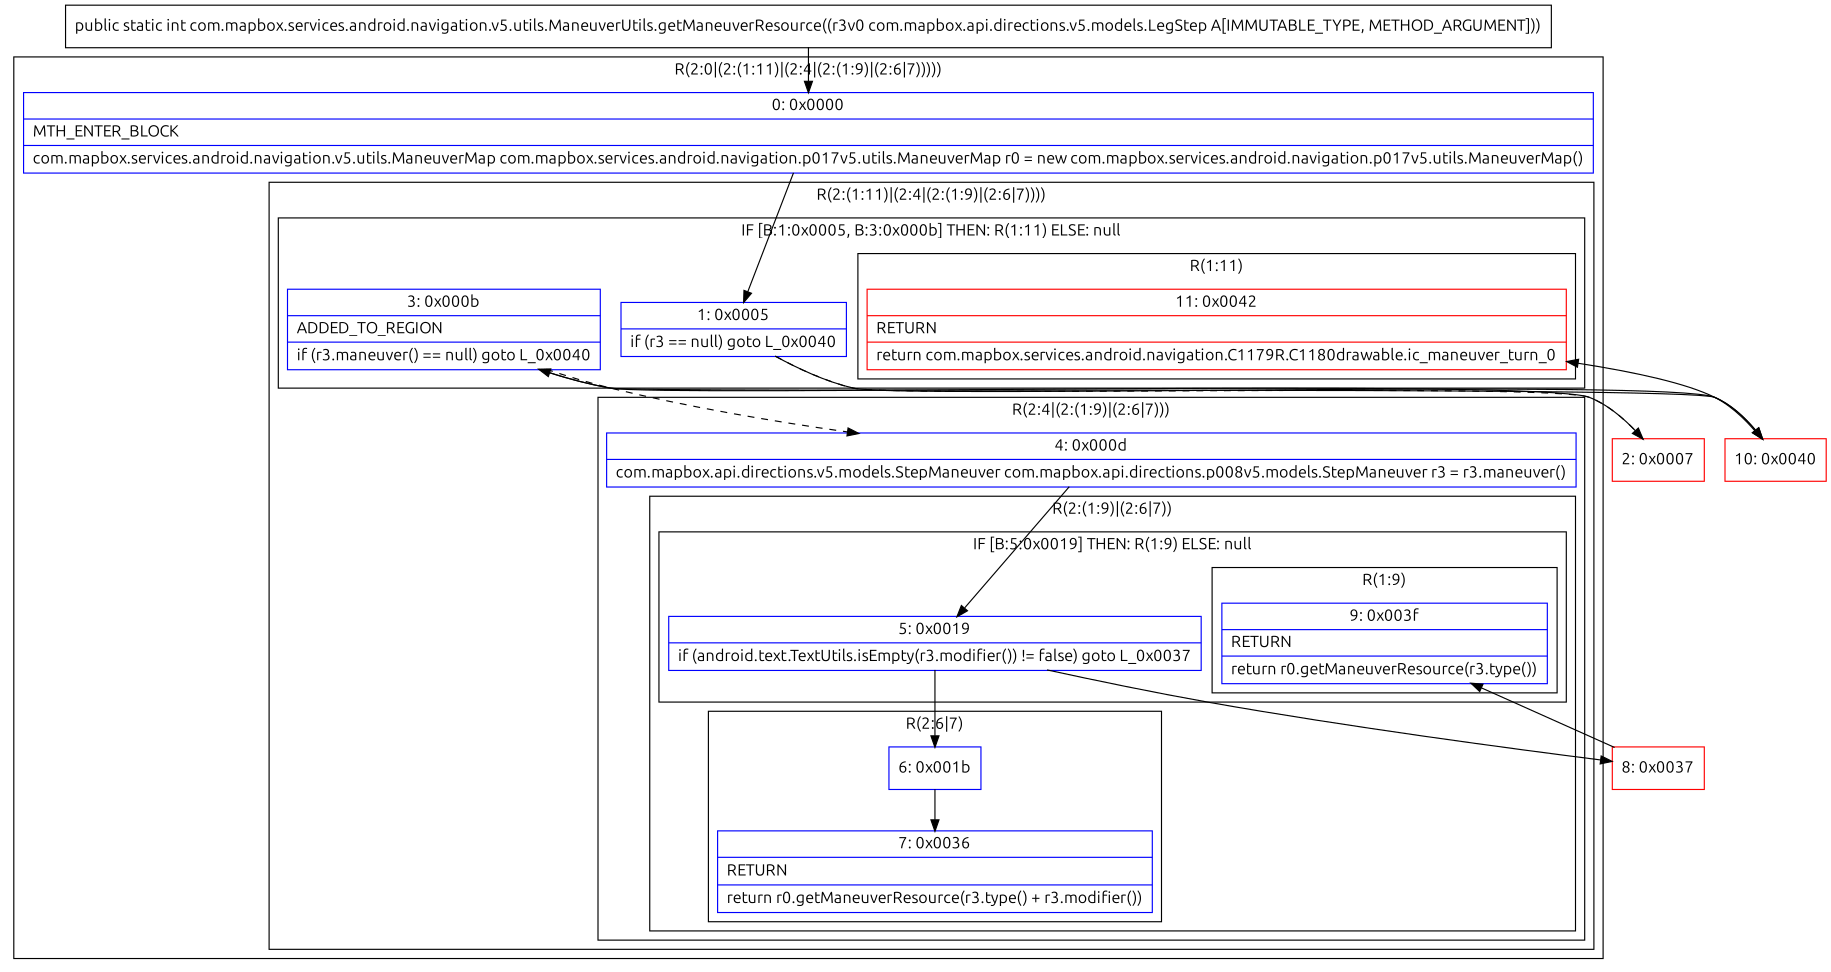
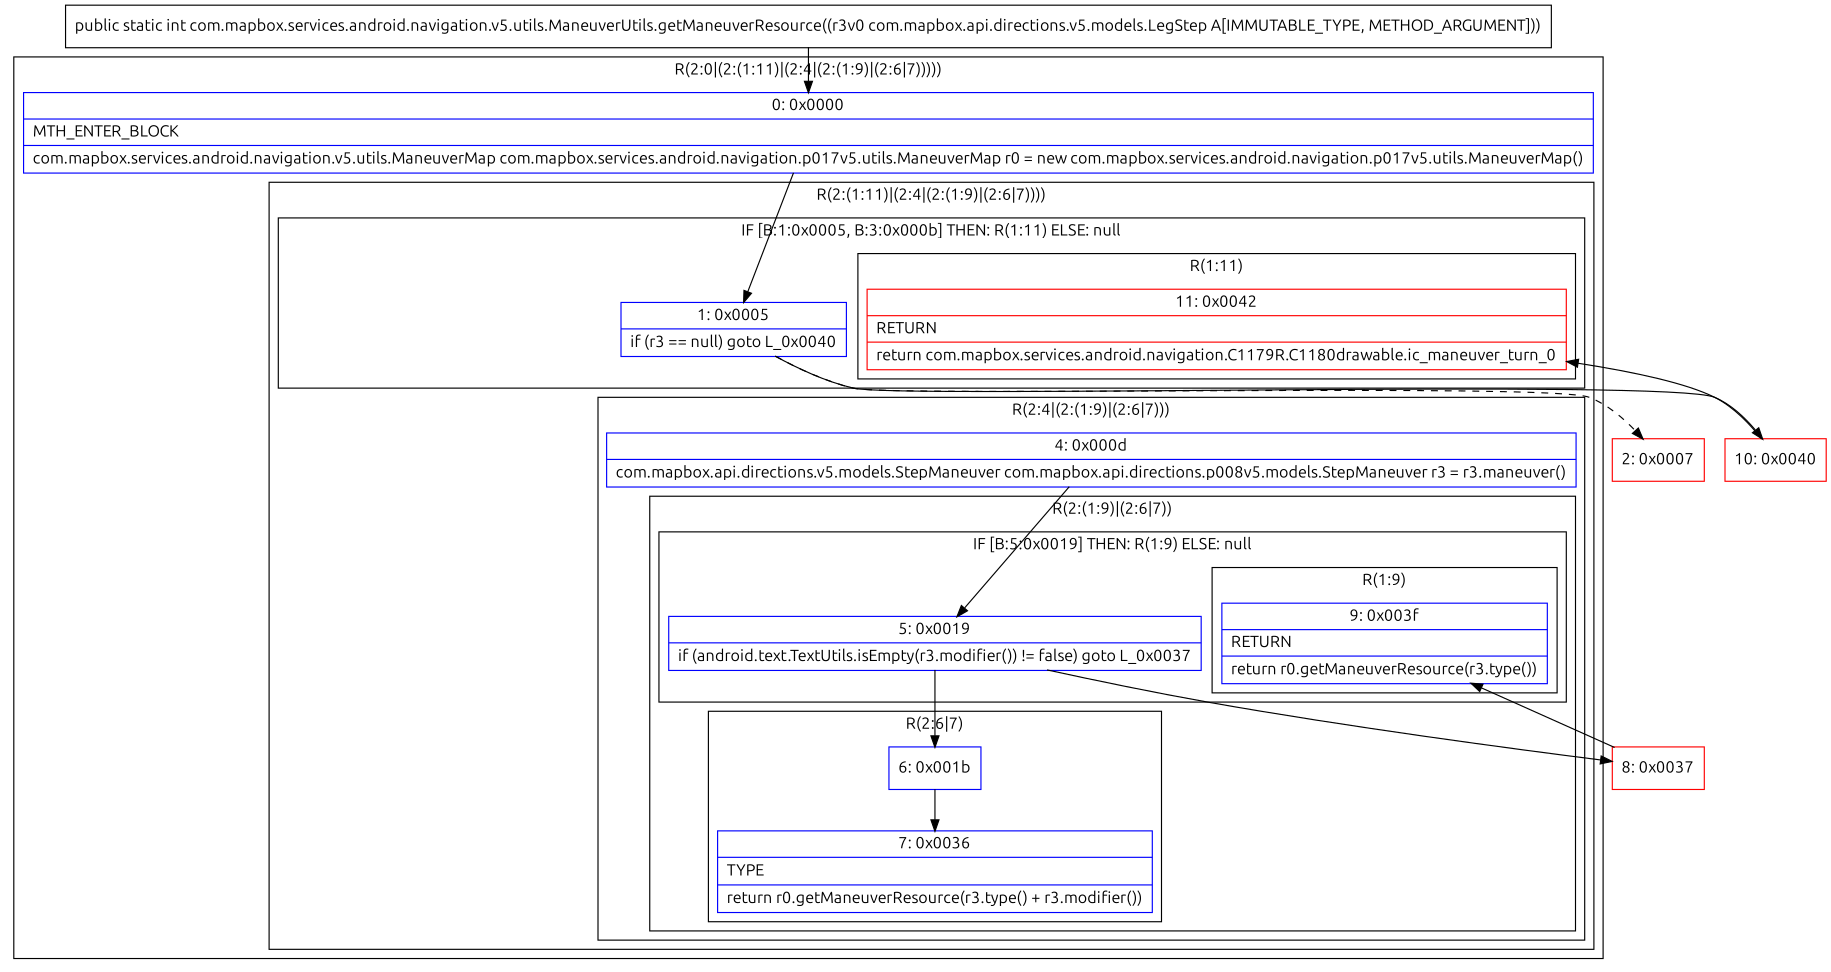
(444, 329) -> none
(757, 871) -> (746, 871)
